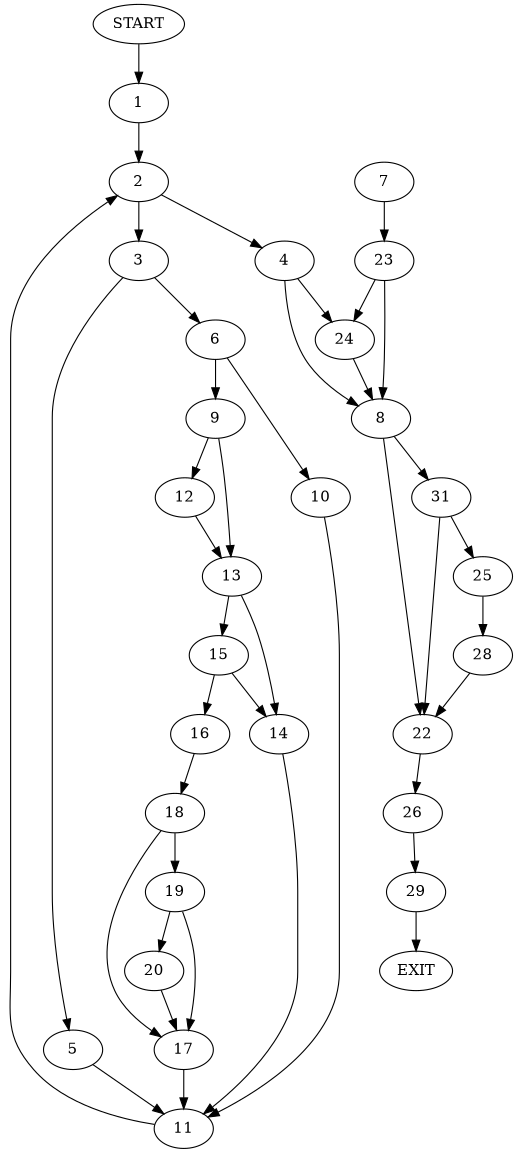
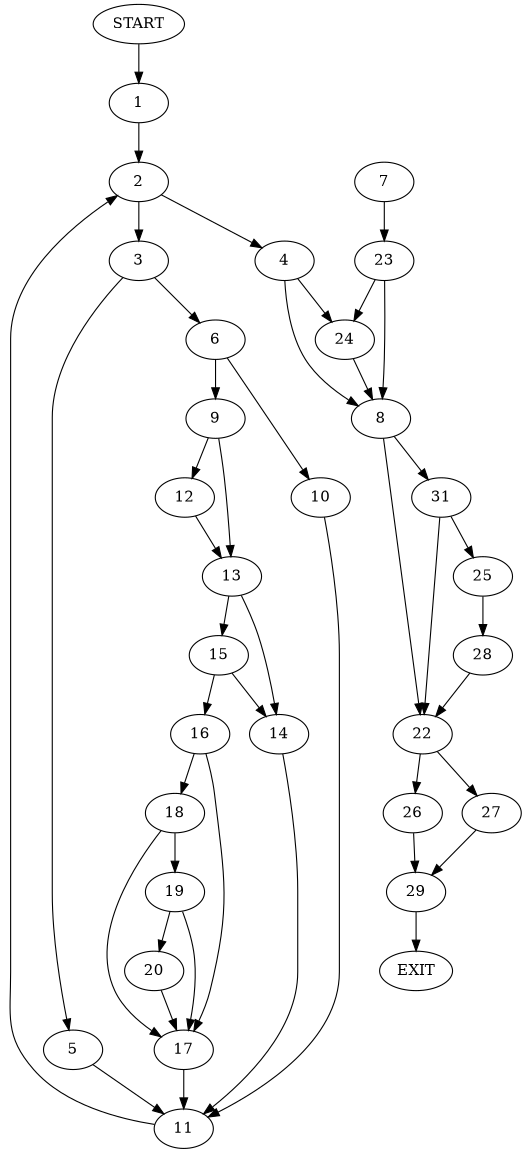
none -> (492, 813)
none -> (224, 888)
